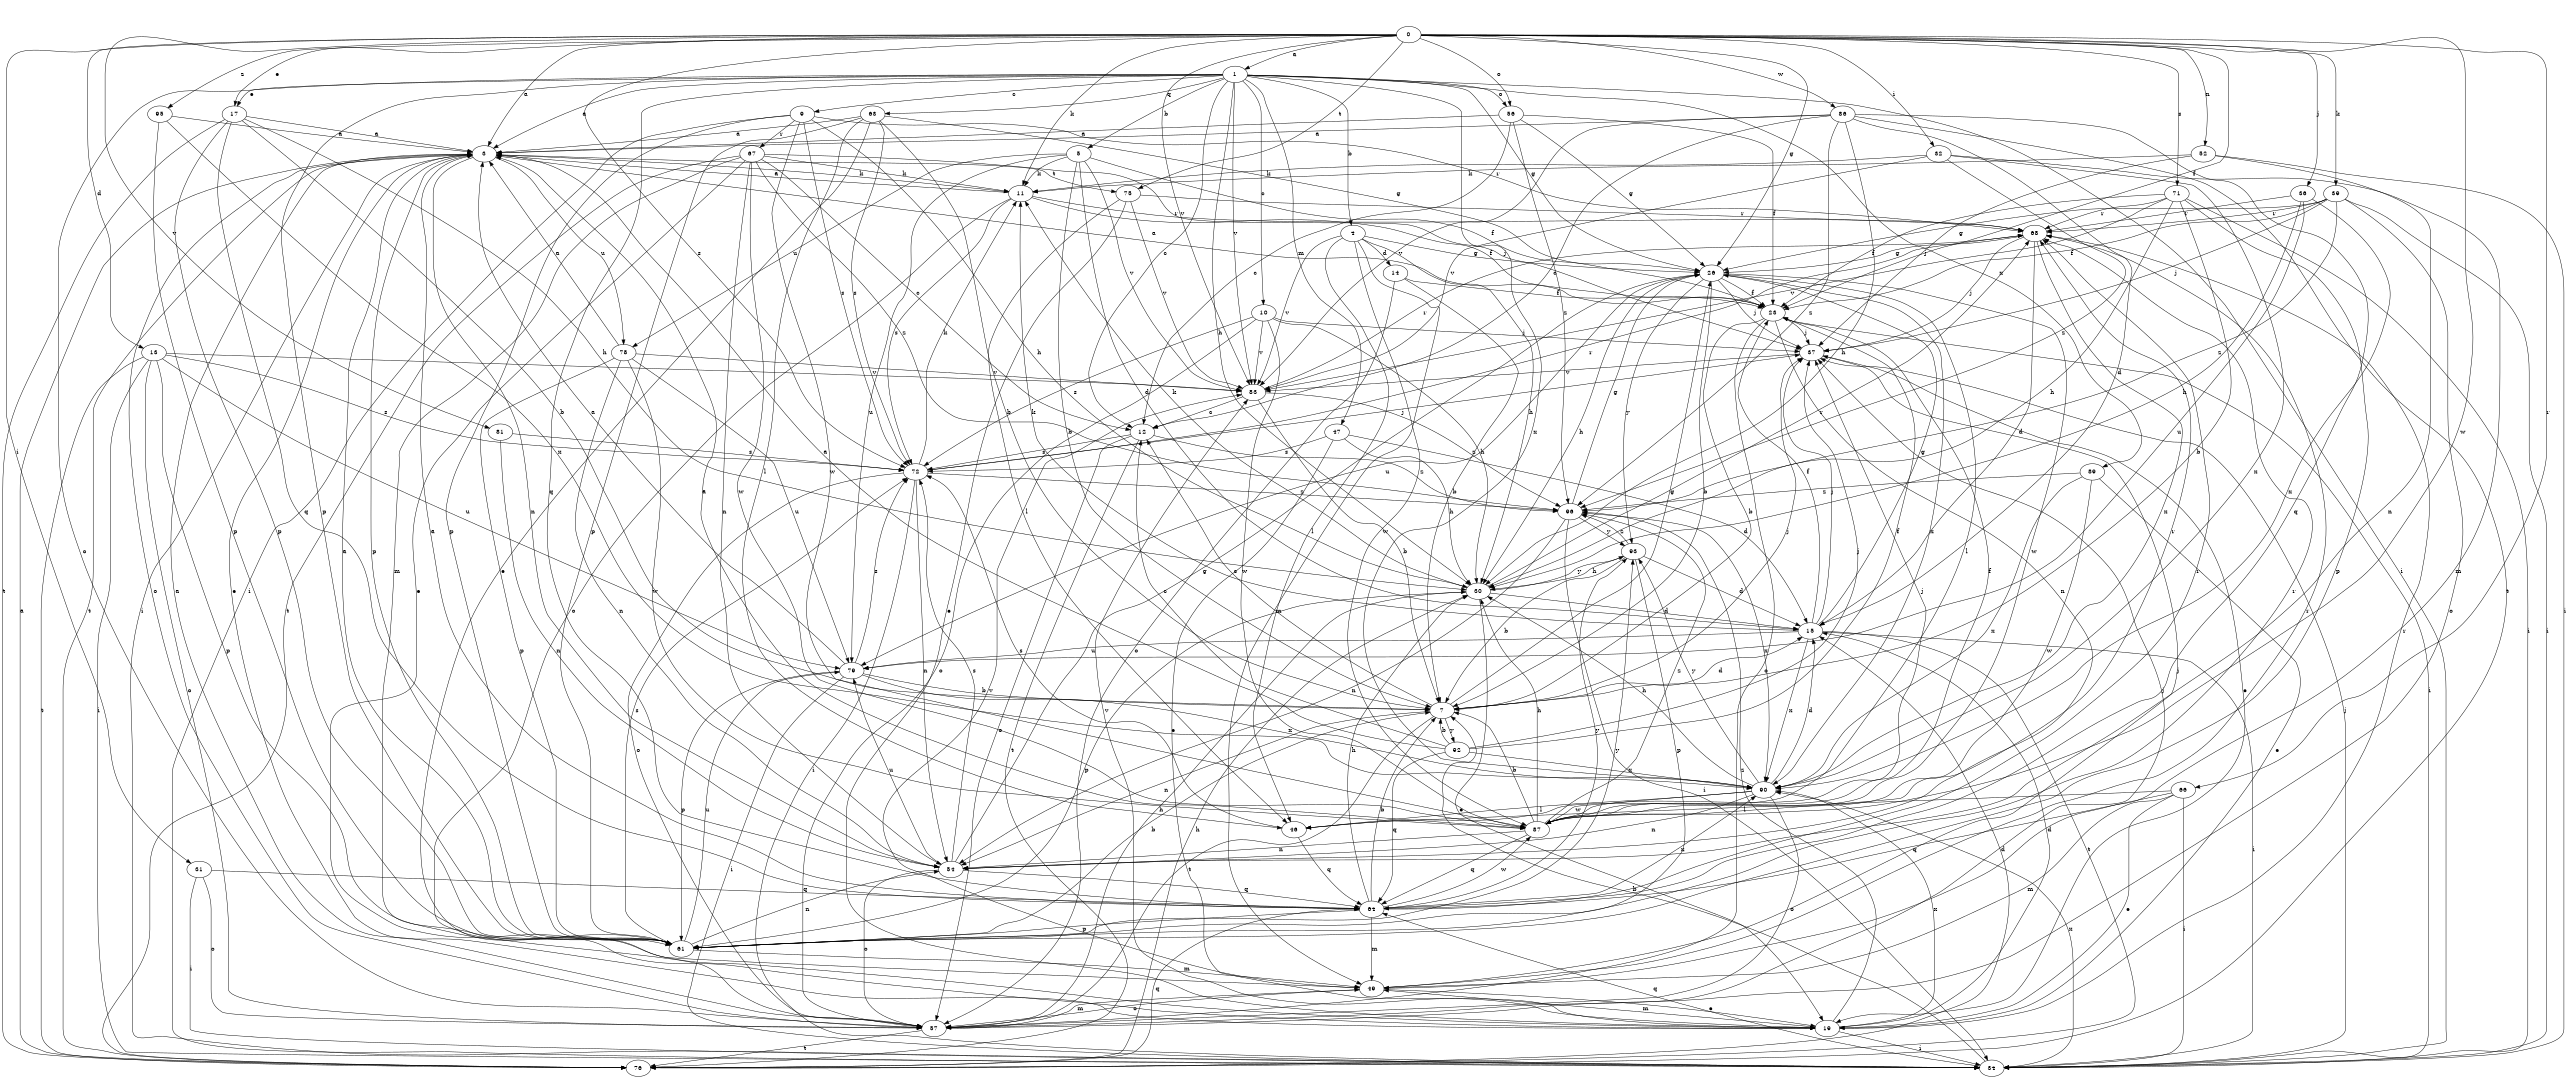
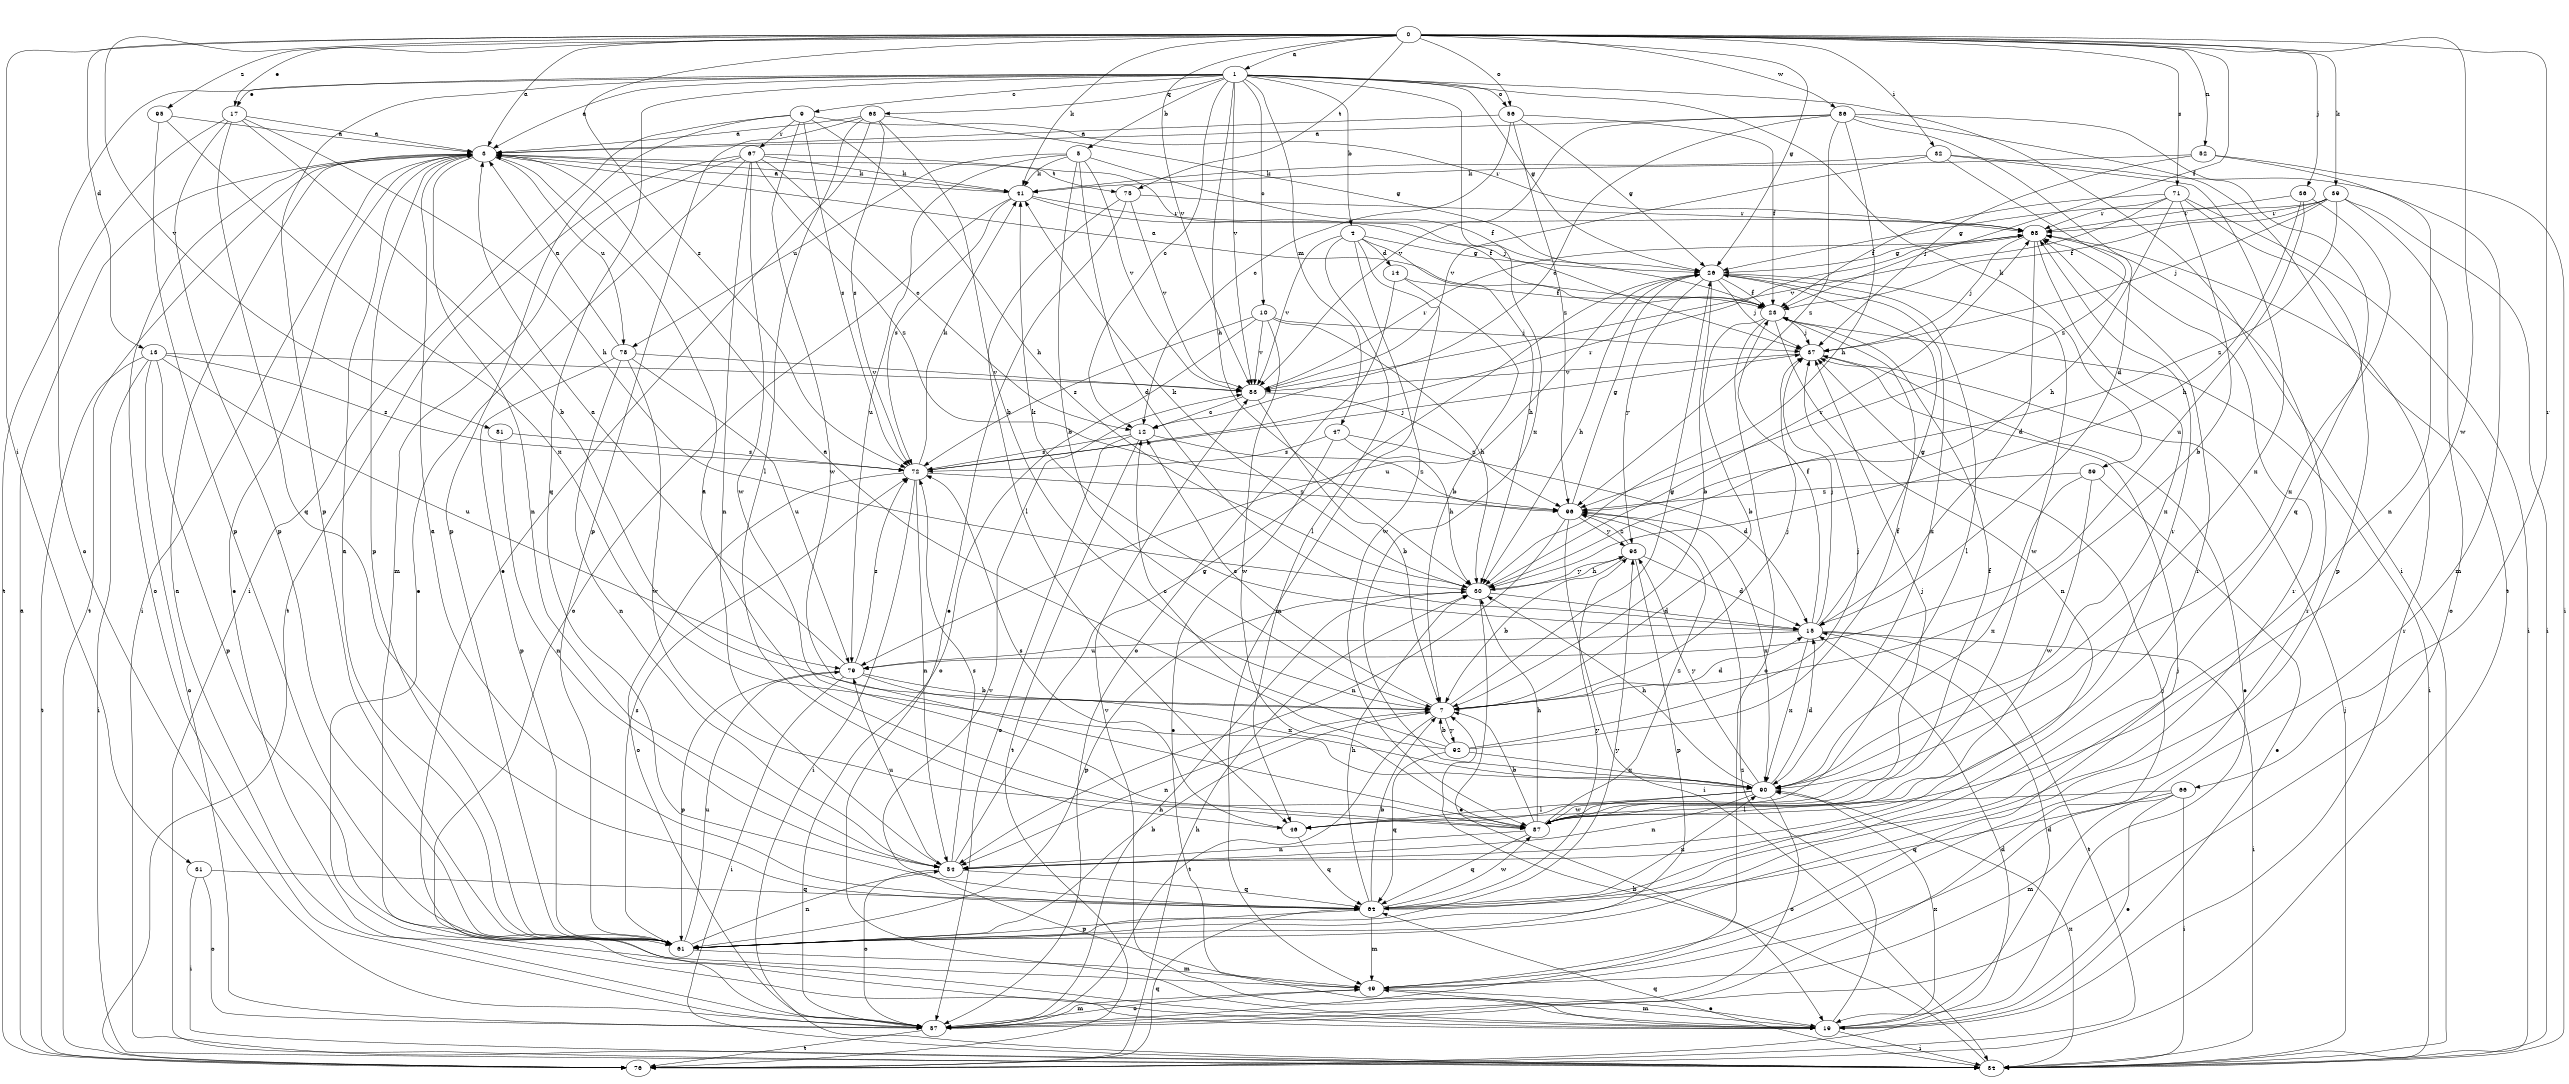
(1021, 194) -> (1021, 194)
(2002, 273) -> (2002, 273)
